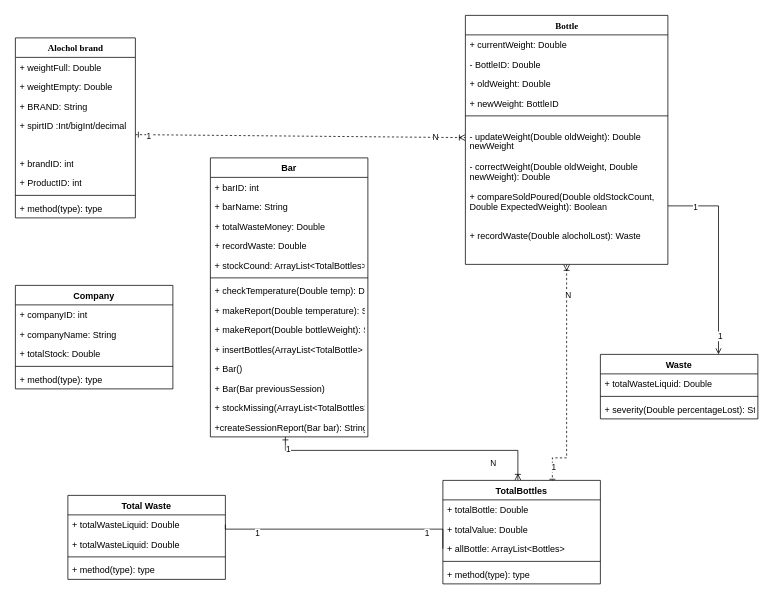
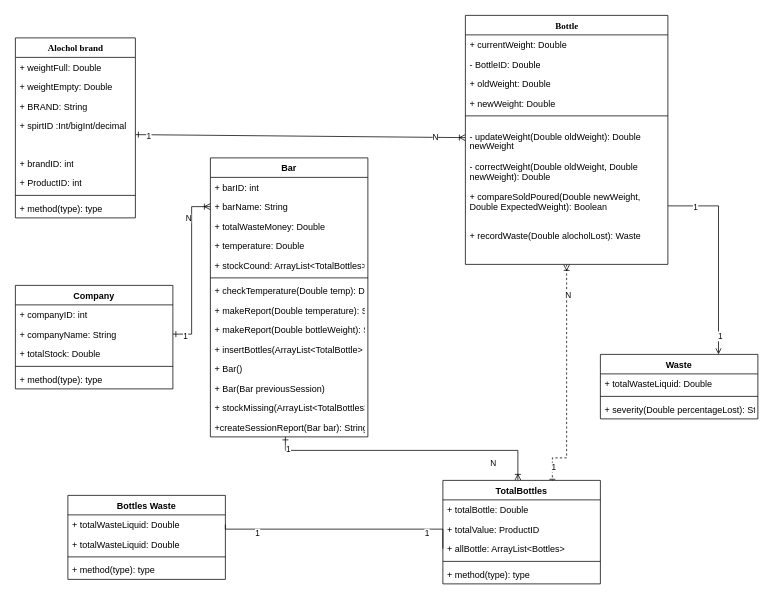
(517, 104) -> (512, 104)
(301, 136) -> (301, 136)
(567, 202) -> (567, 202)
(263, 246) -> (263, 246)
none -> (192, 271)
(146, 506) -> (146, 506)
(490, 530) -> (499, 530)
